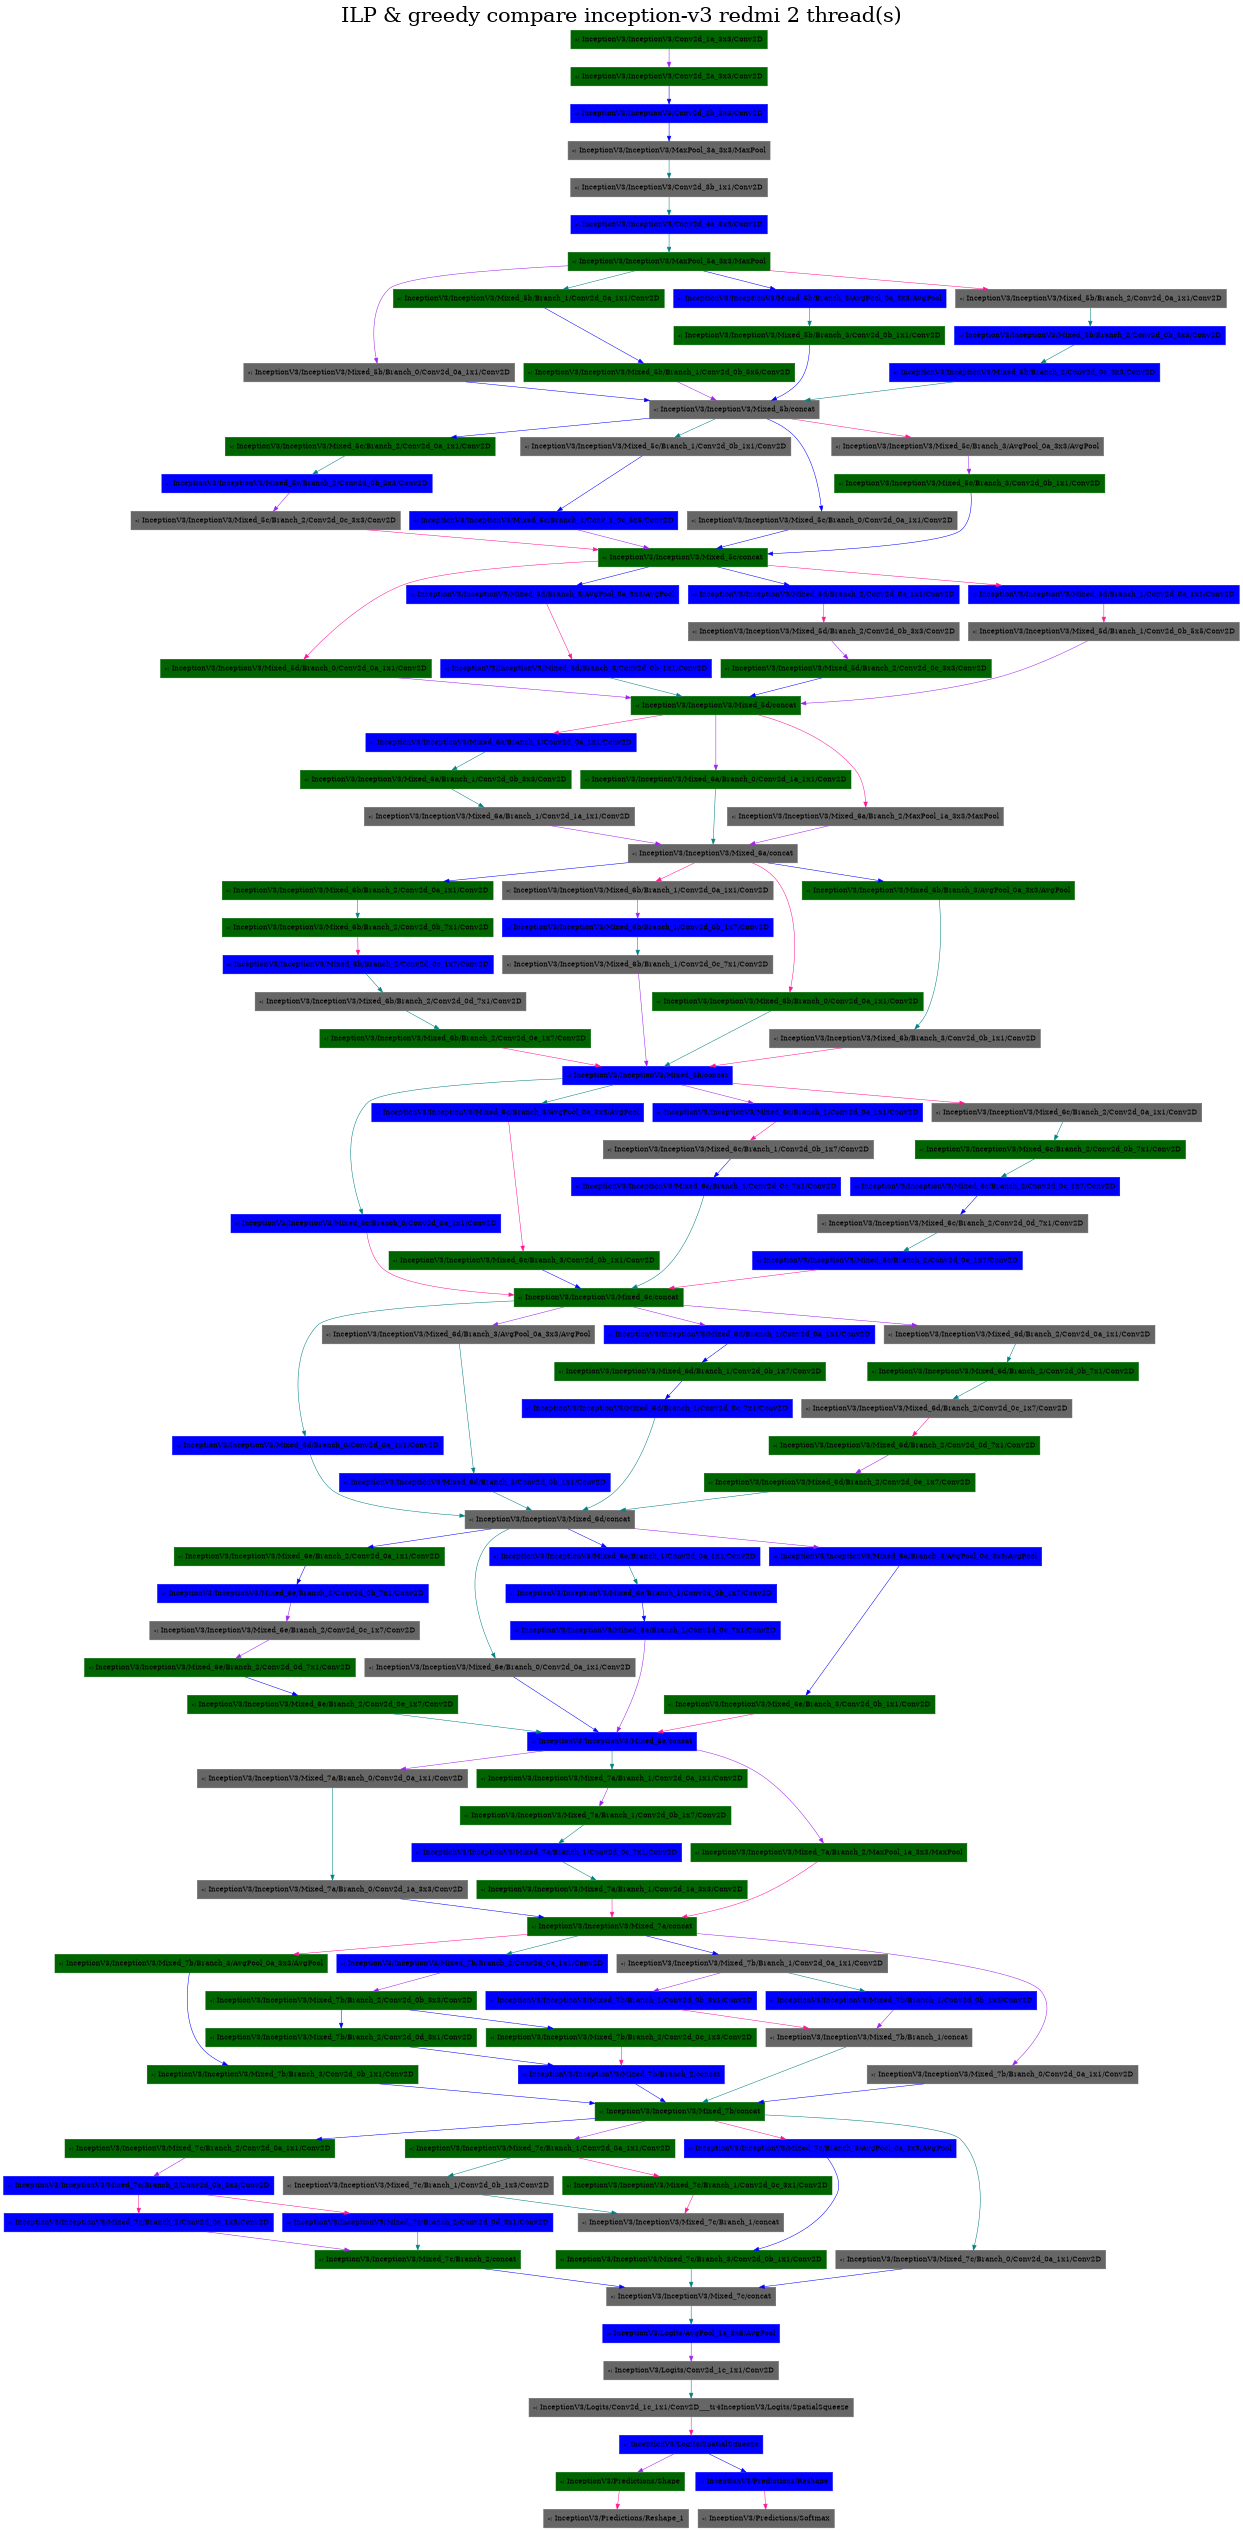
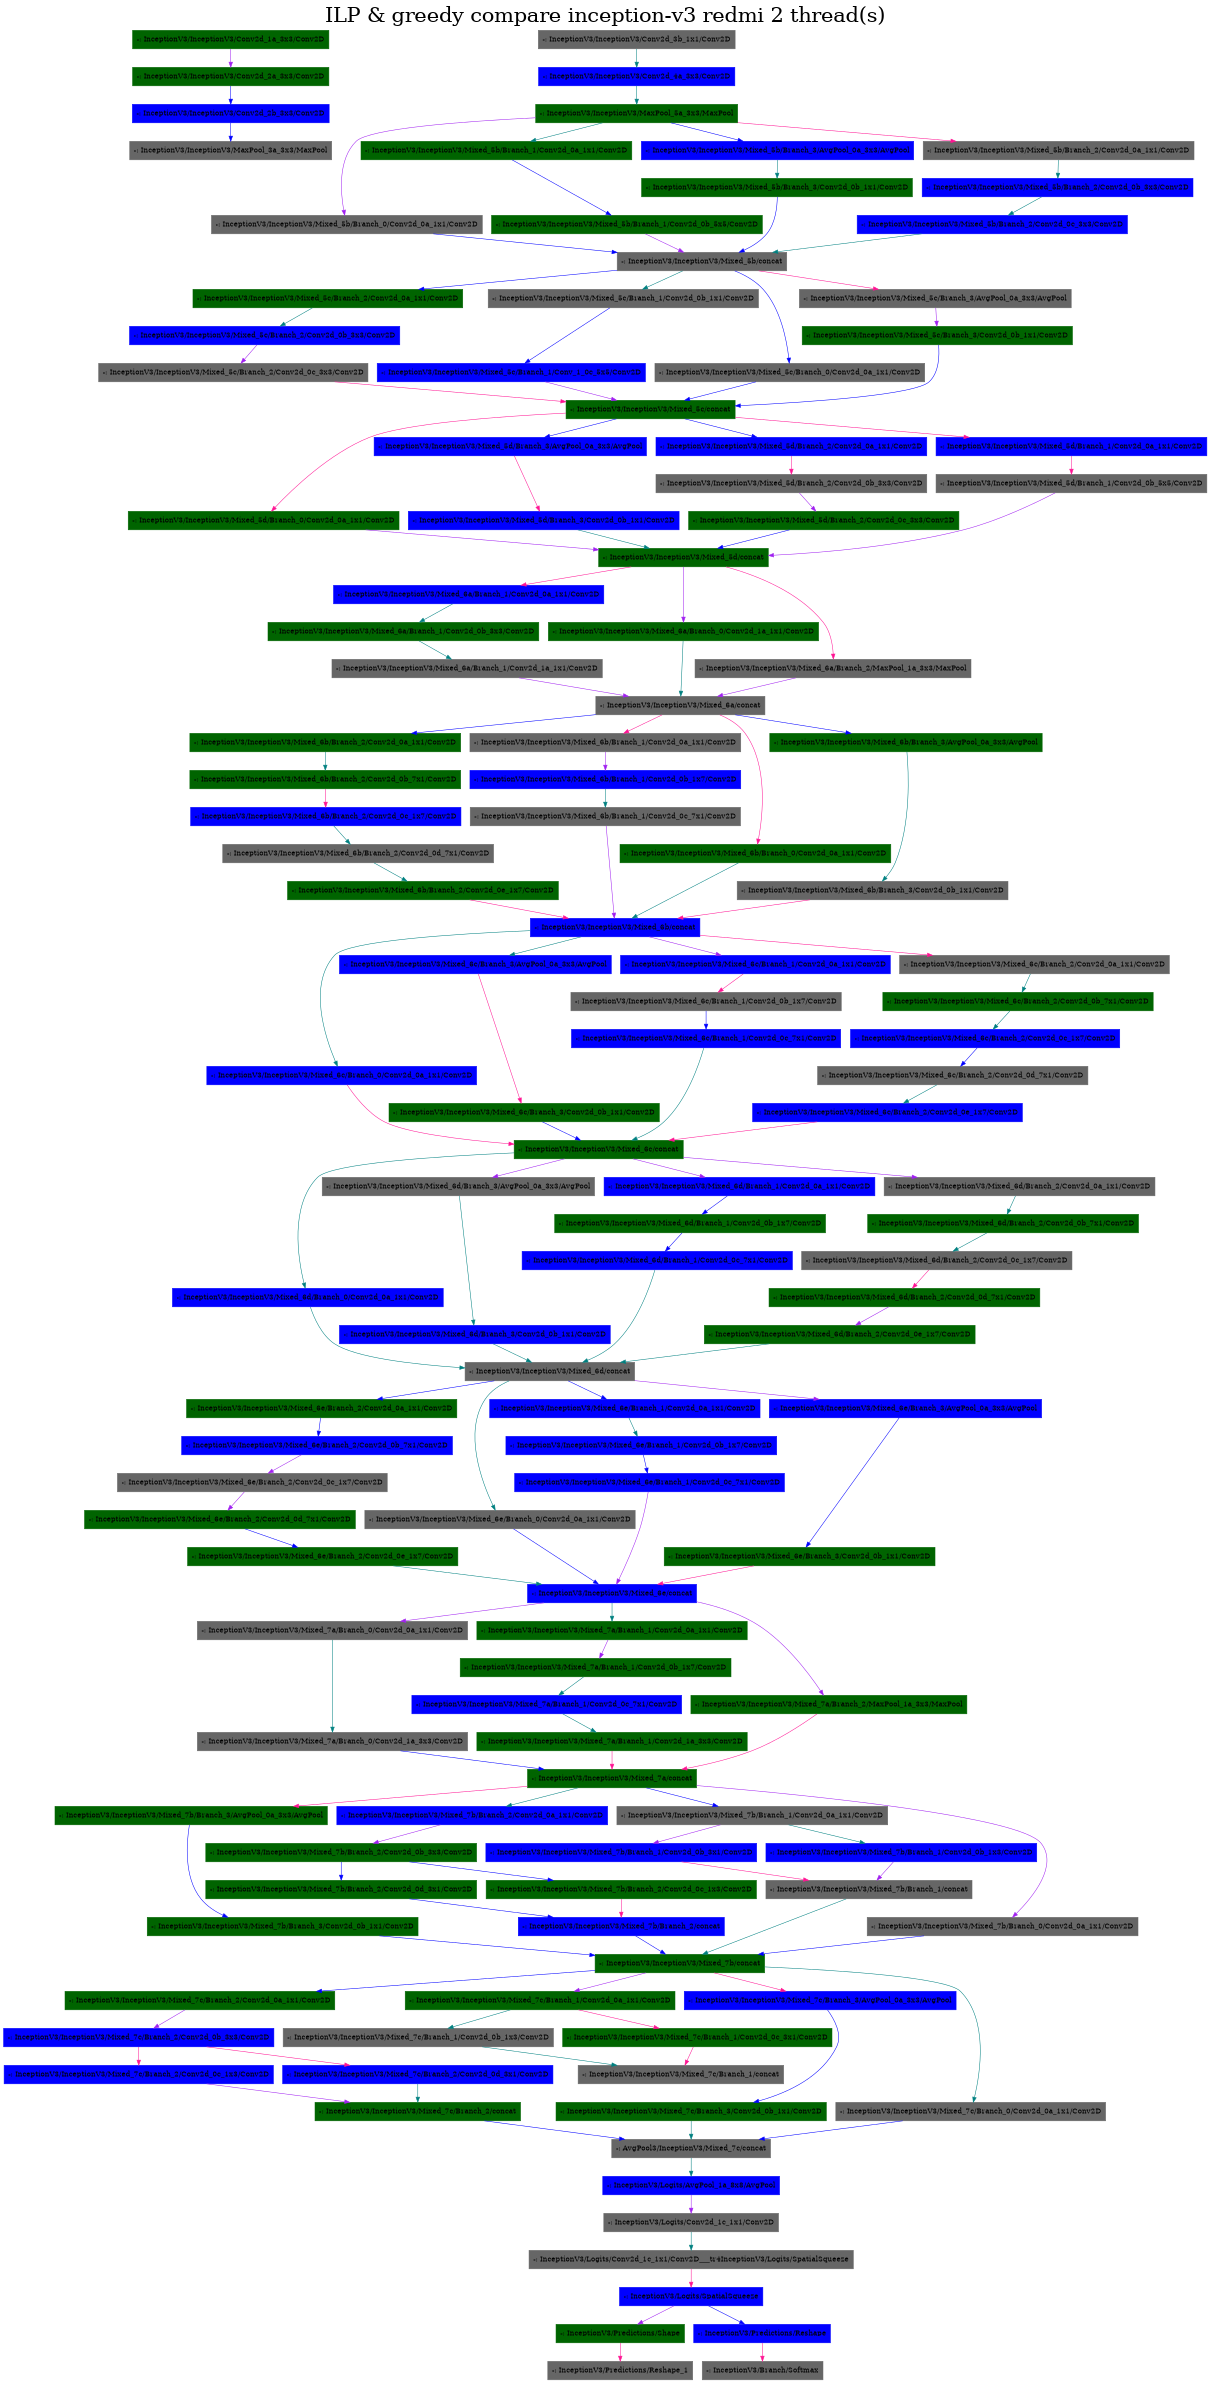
(669, 167) -> none
(691, 2297) -> (691, 2149)
(766, 2519) -> (763, 2371)
